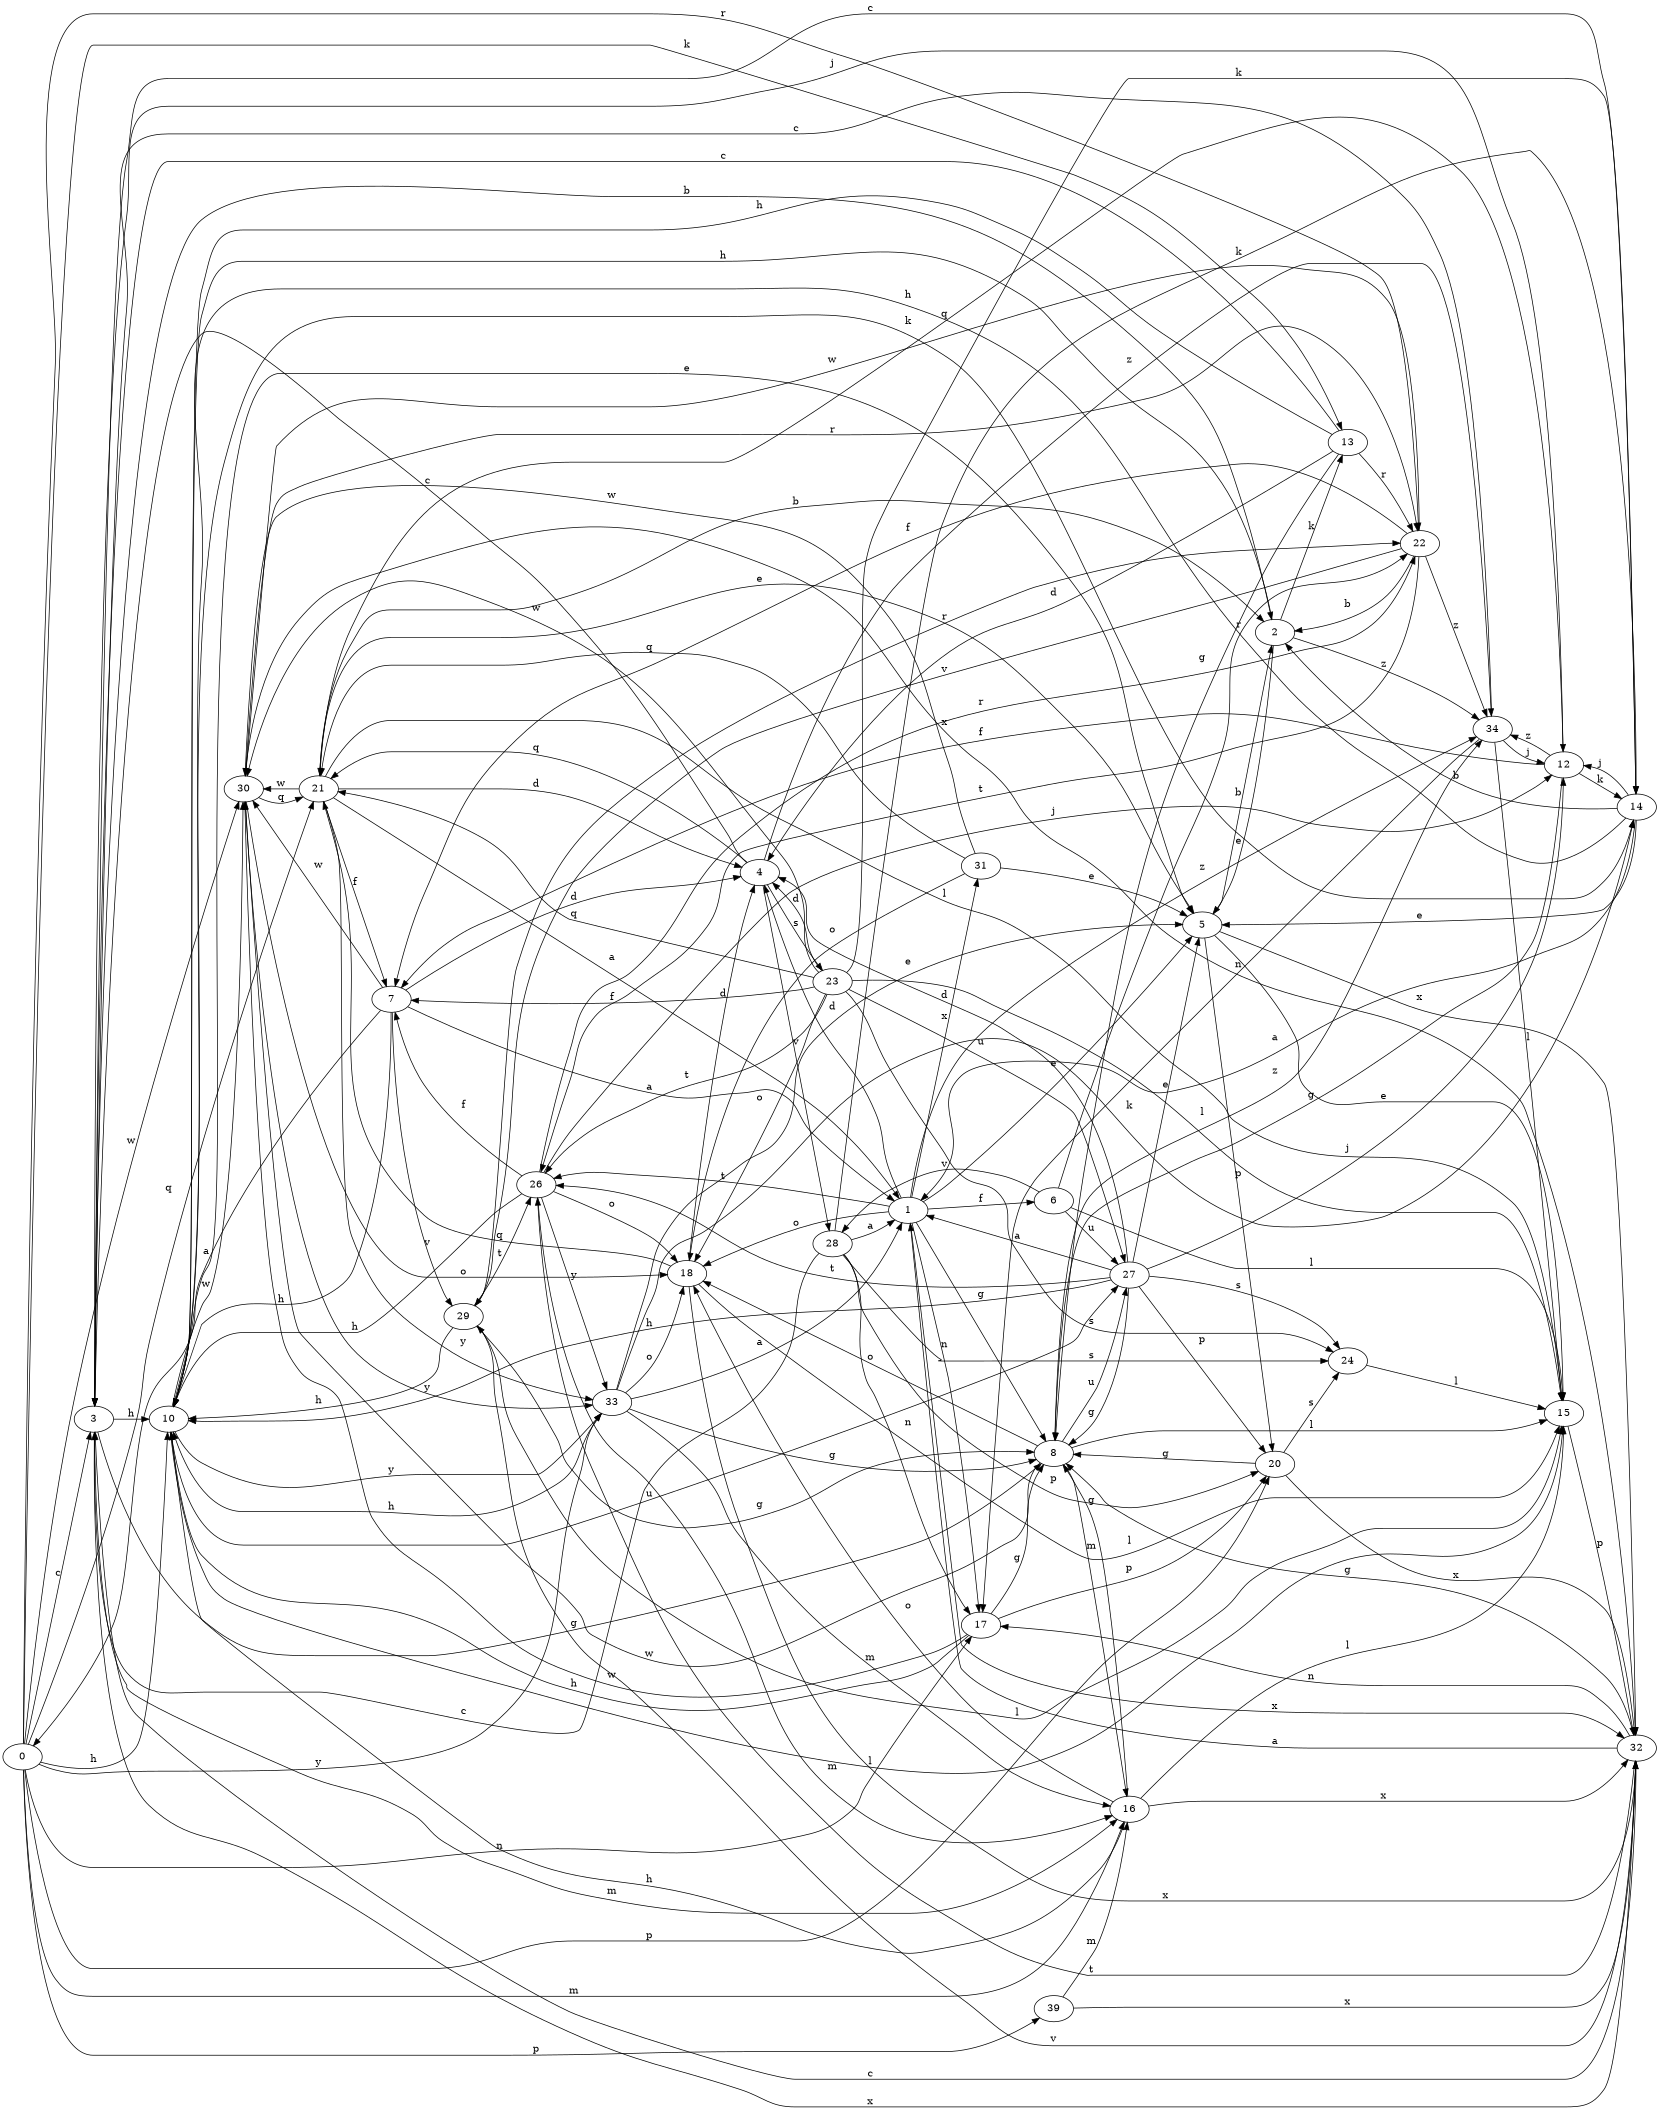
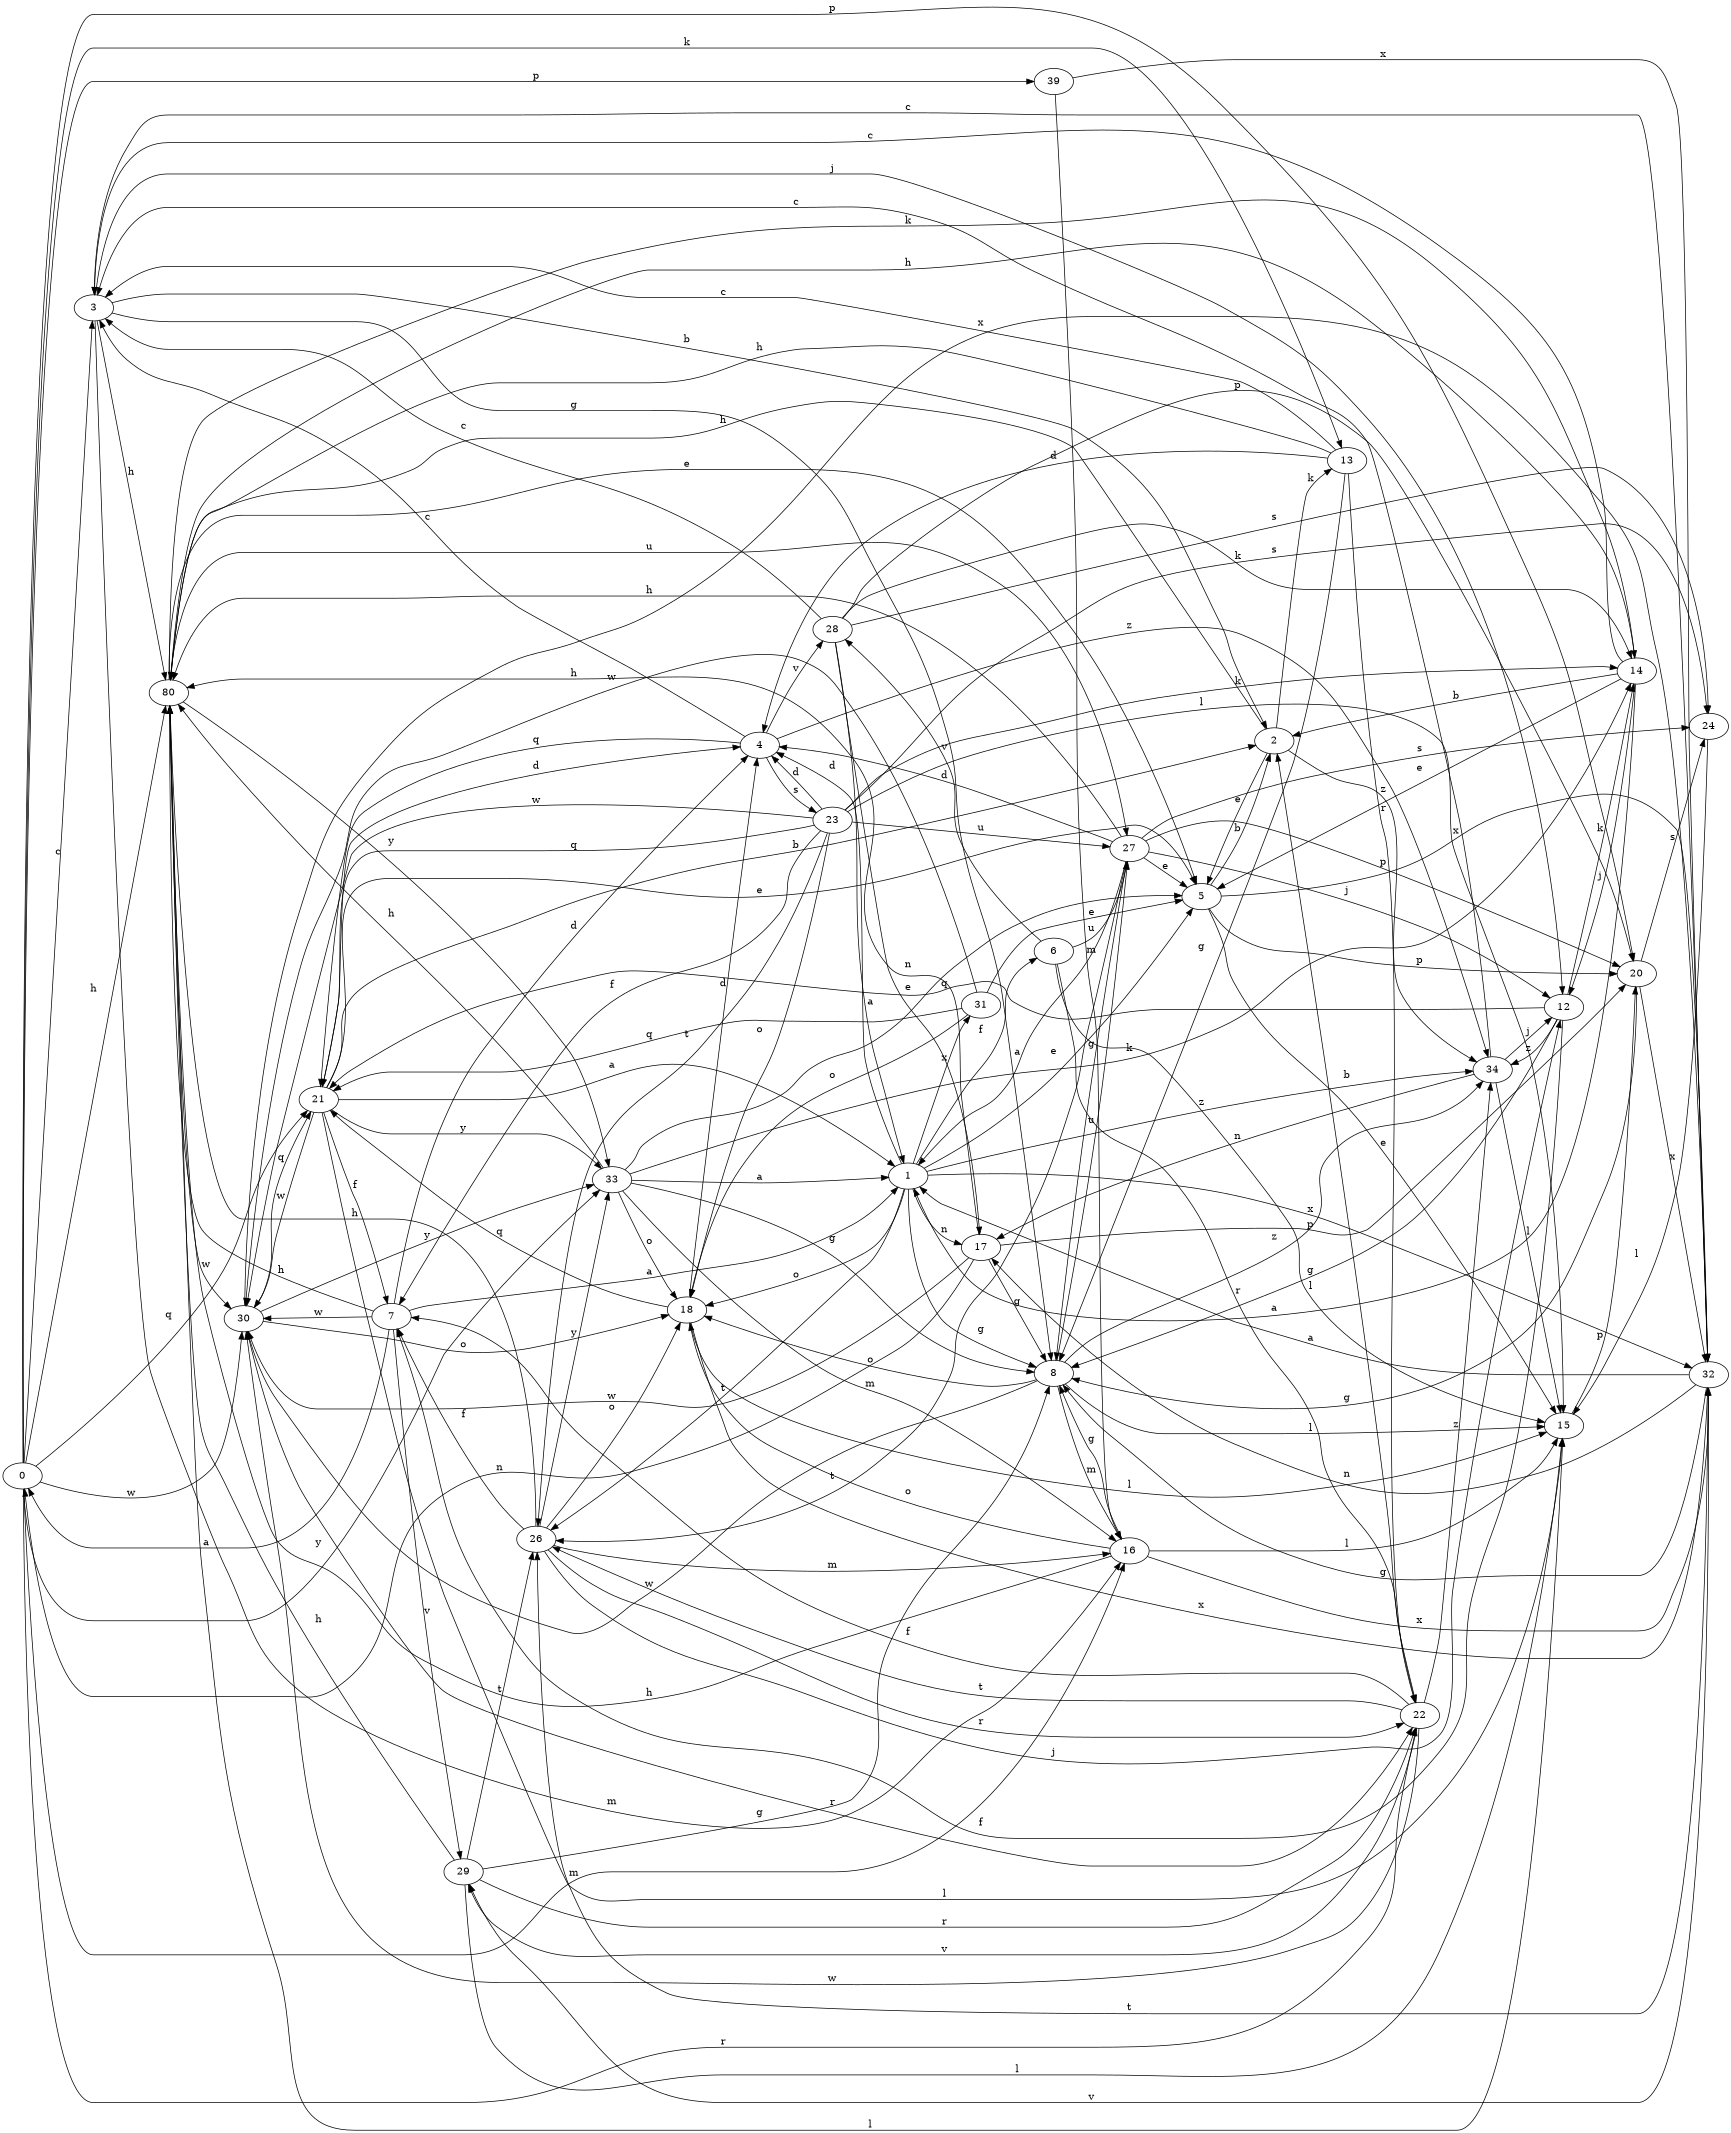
(169, 1419) -> (169, 693)
(1603, 1576) -> (1622, 1208)
(514, 1850) -> (436, 1501)
(814, 2107) -> none
